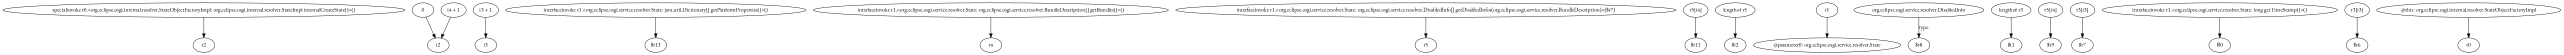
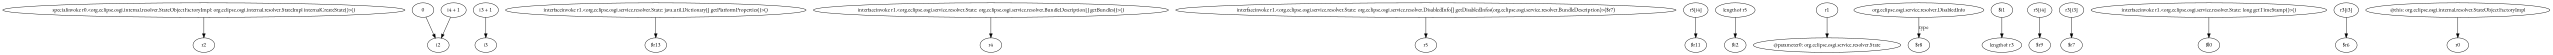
(2011, 26) -> (2002, 26)
